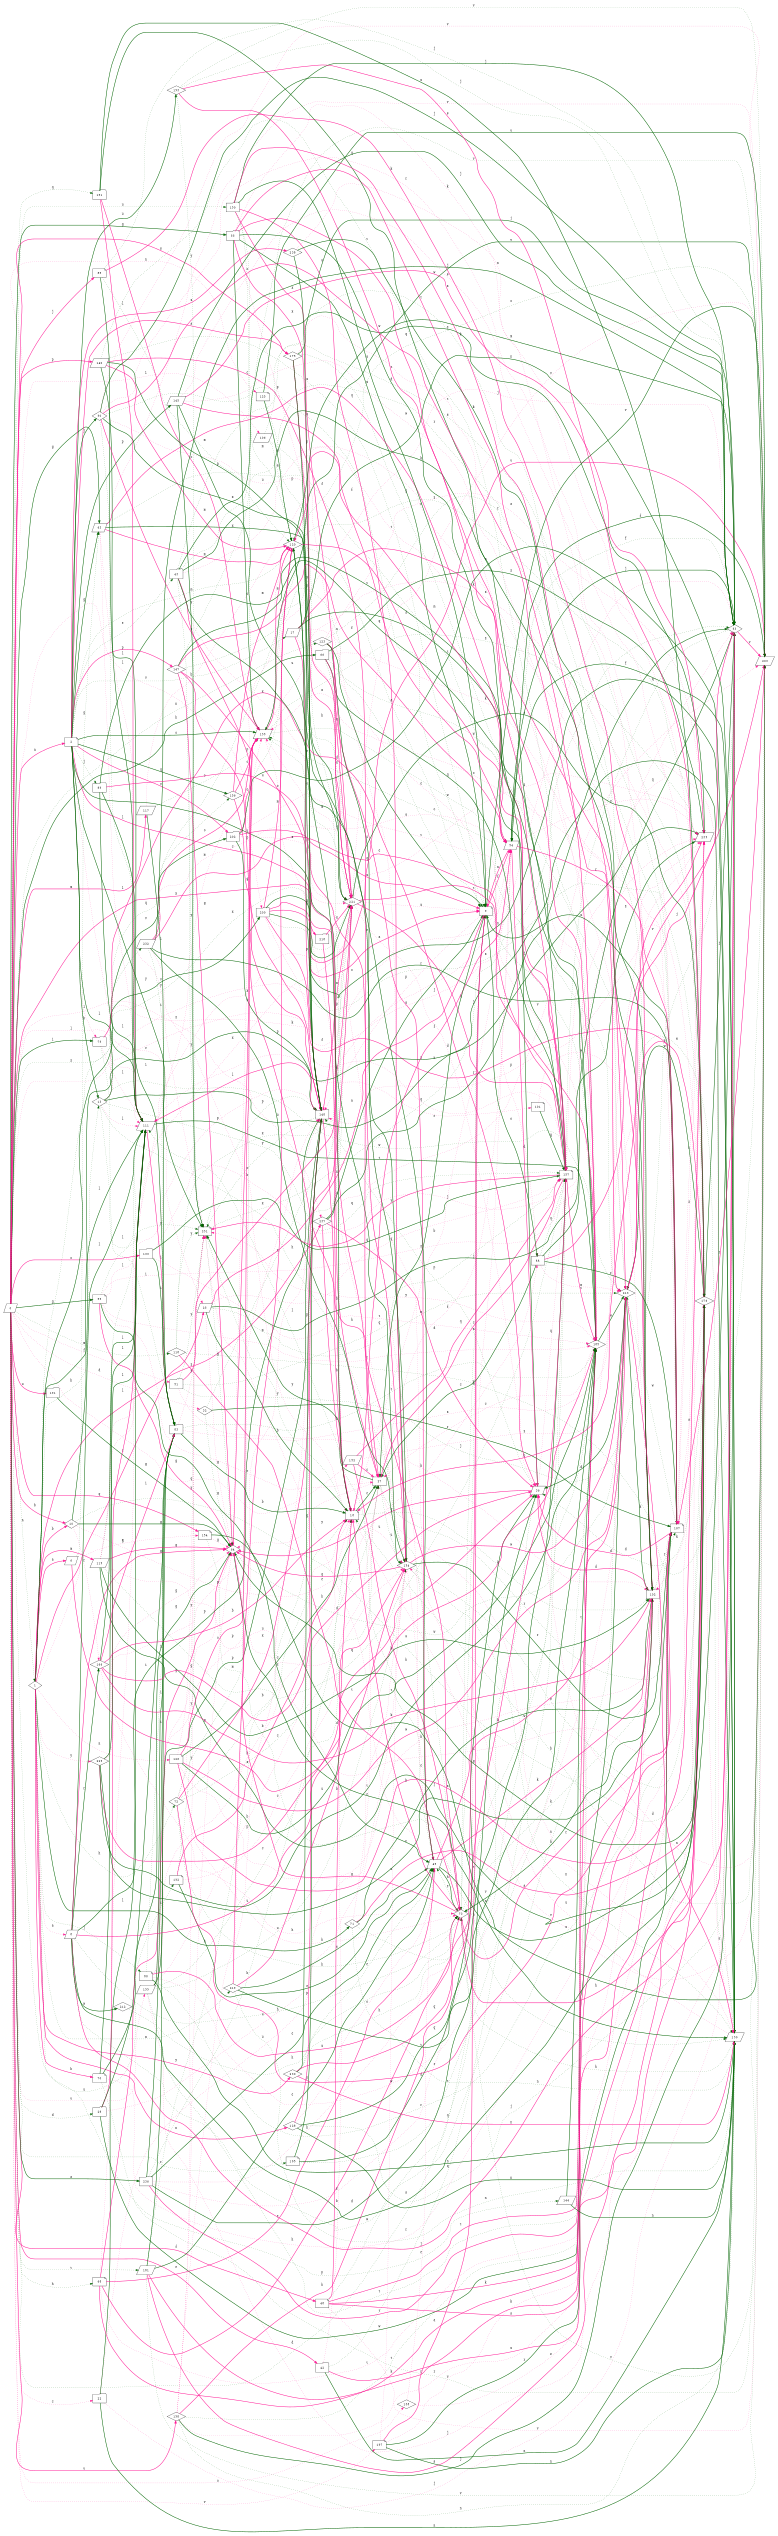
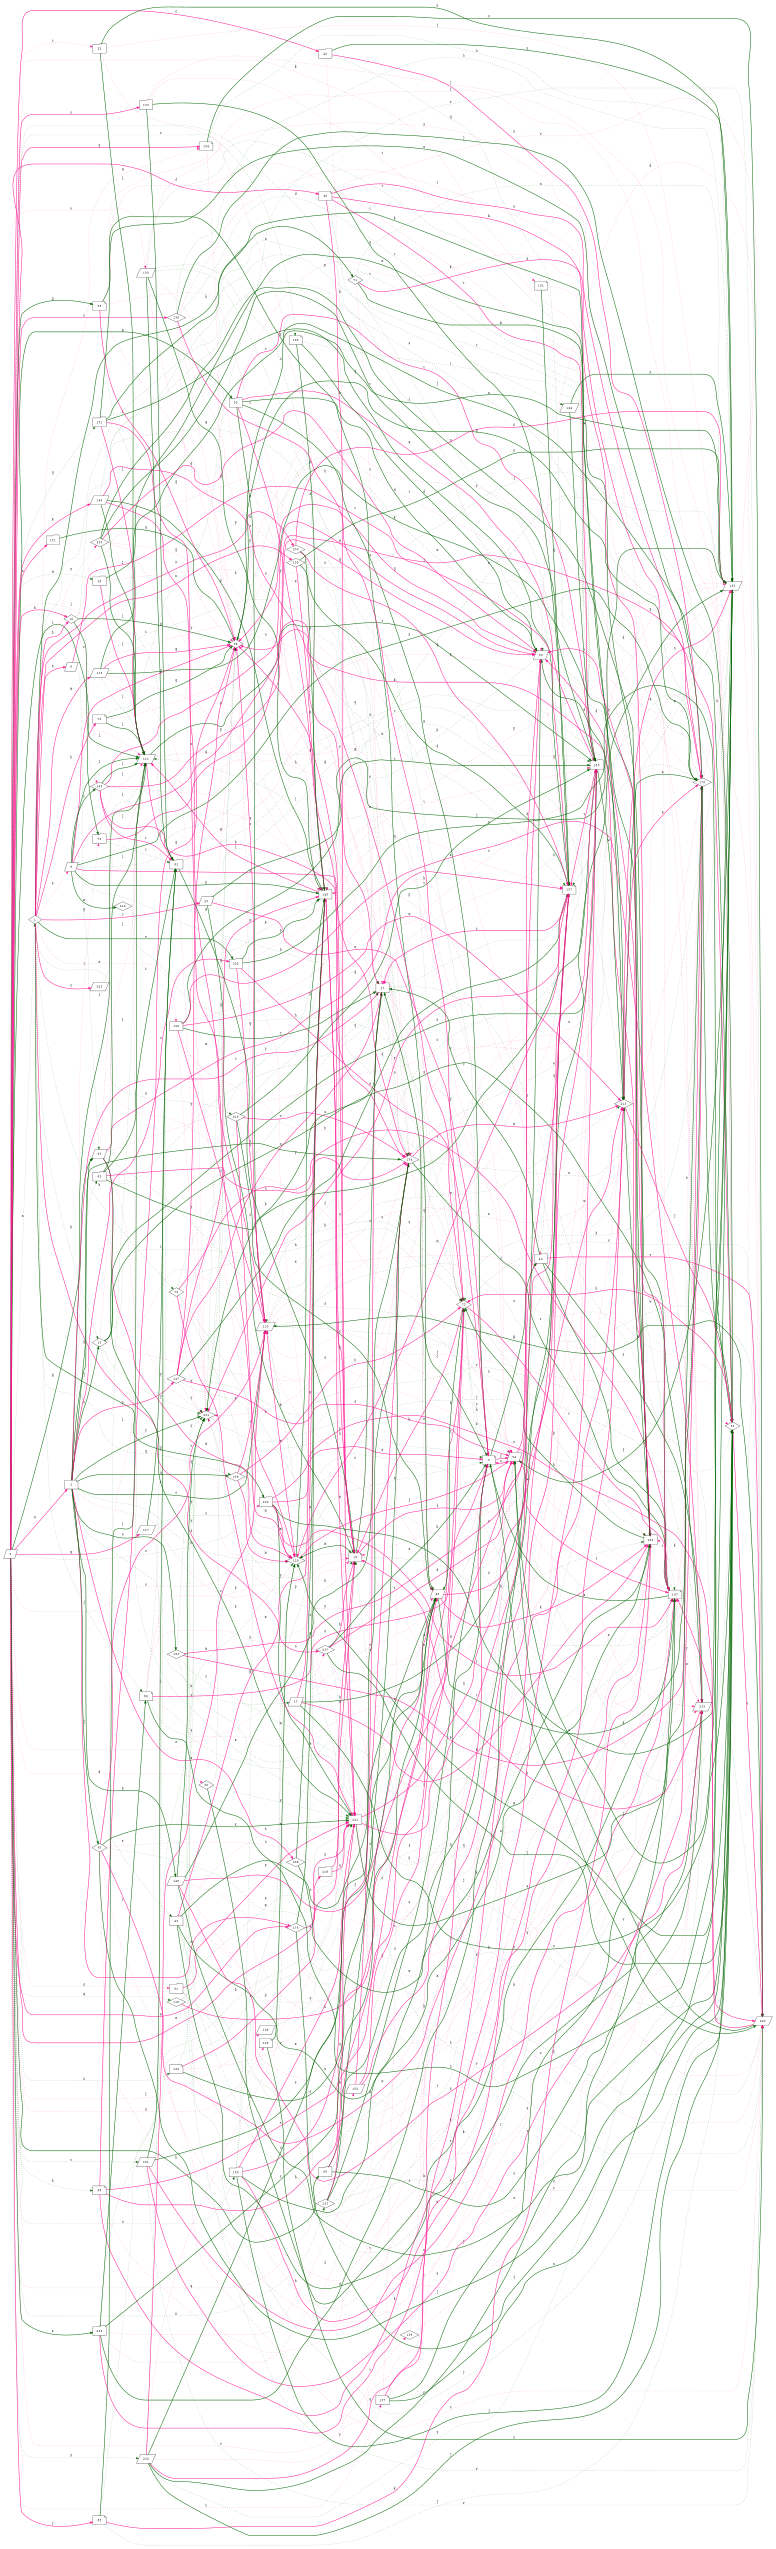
none -> (624, 704)
(352, 902) -> (355, 1820)
none -> (99, 987)
(115, 1041) -> (199, 1580)
(406, 1148) -> none
(205, 1231) -> (206, 1415)
(596, 1344) -> (597, 765)
none -> (226, 1536)
none -> (484, 1577)
(149, 1774) -> (158, 691)
(161, 1806) -> (122, 2030)
